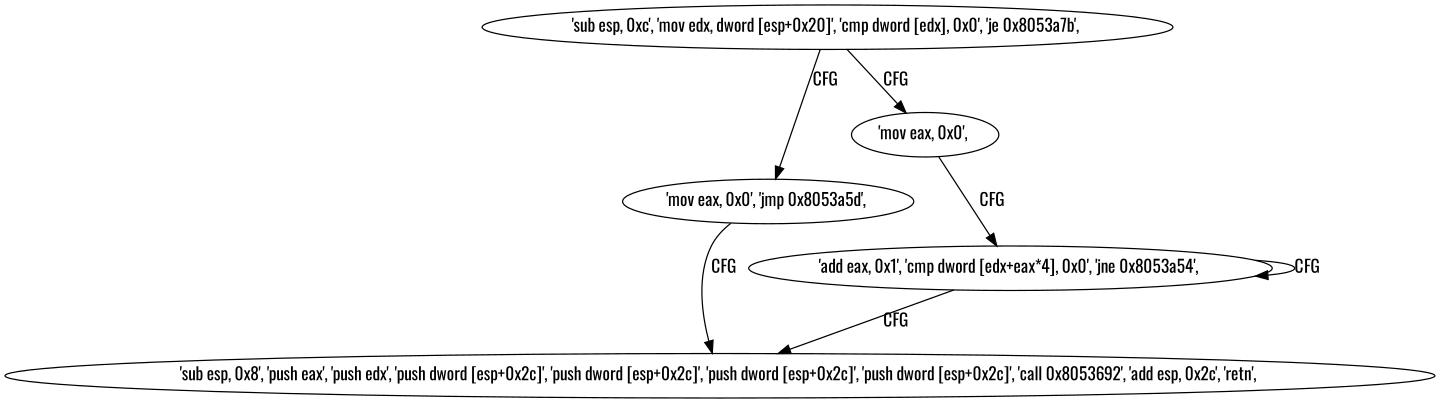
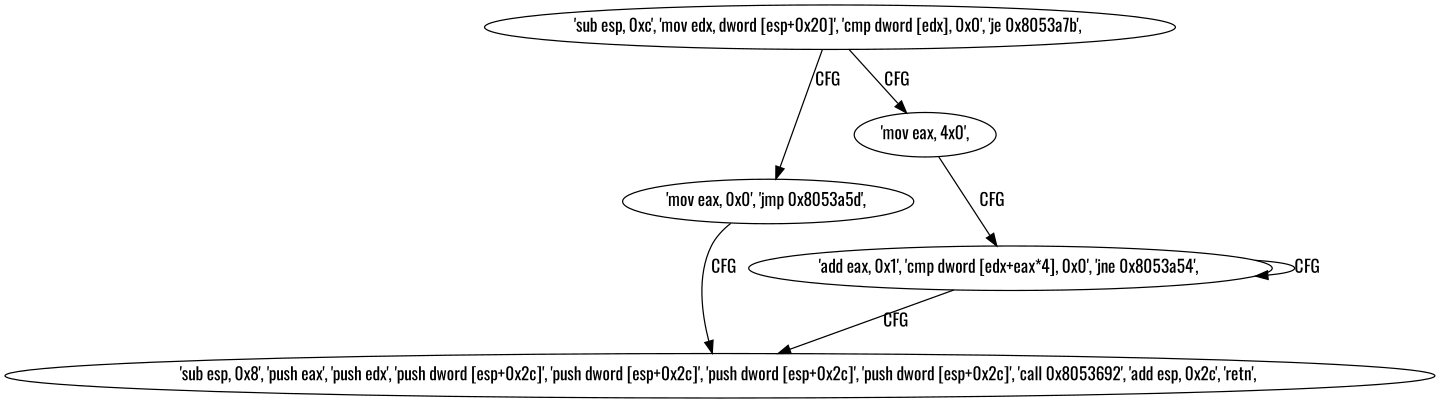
(925, 135) -> (925, 135)
